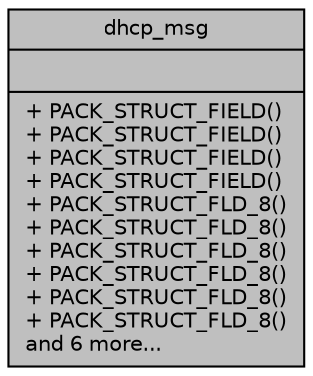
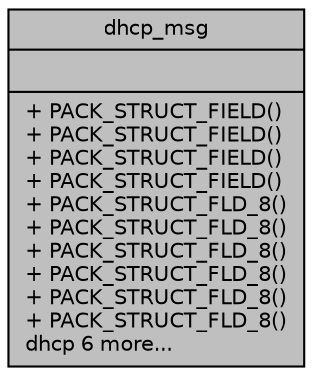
(94, 344) -> (99, 344)
